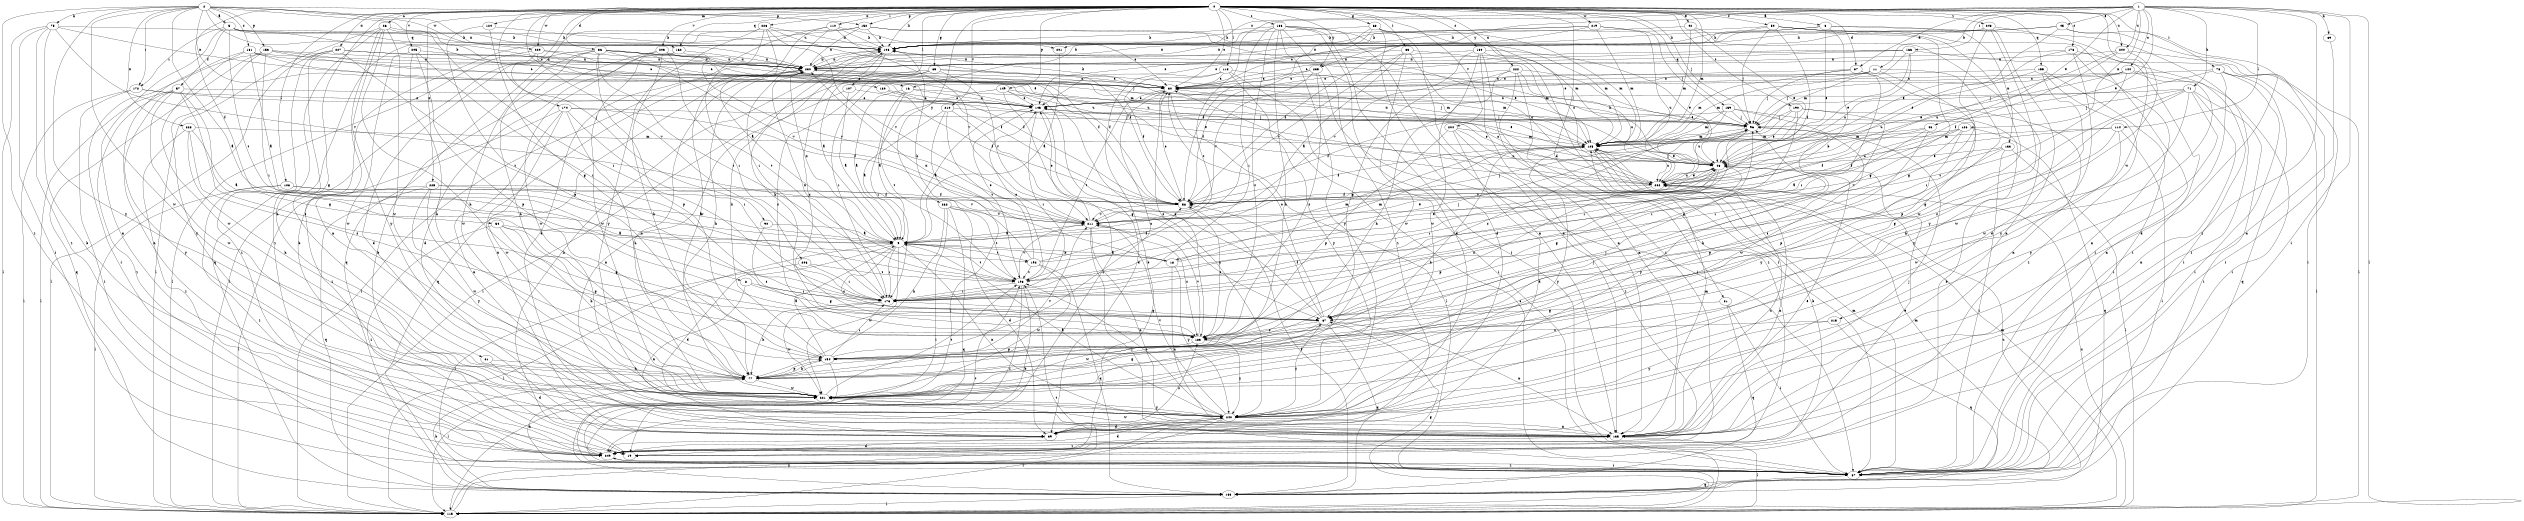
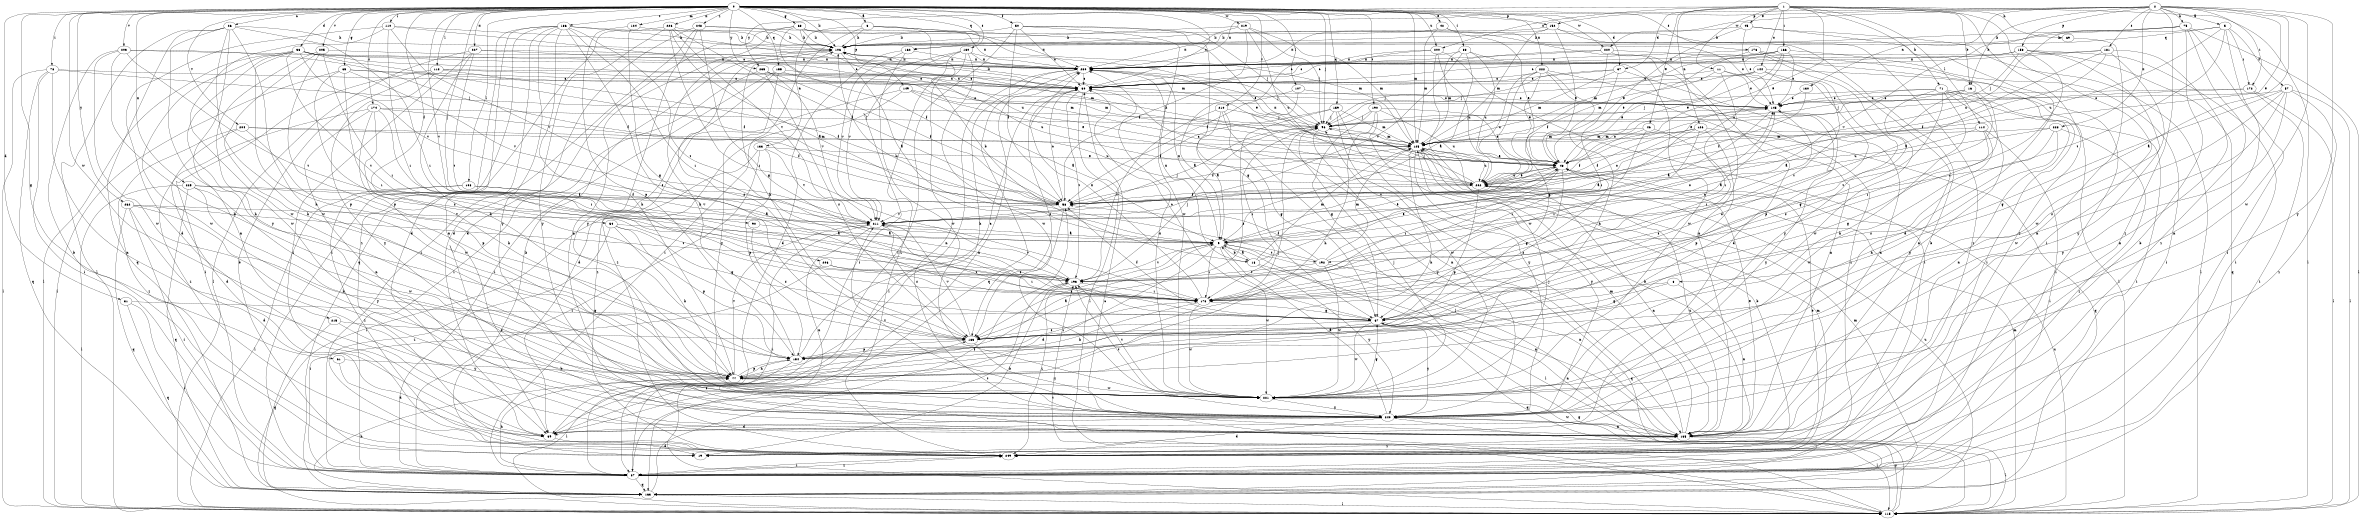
(1059, 50) -> none
